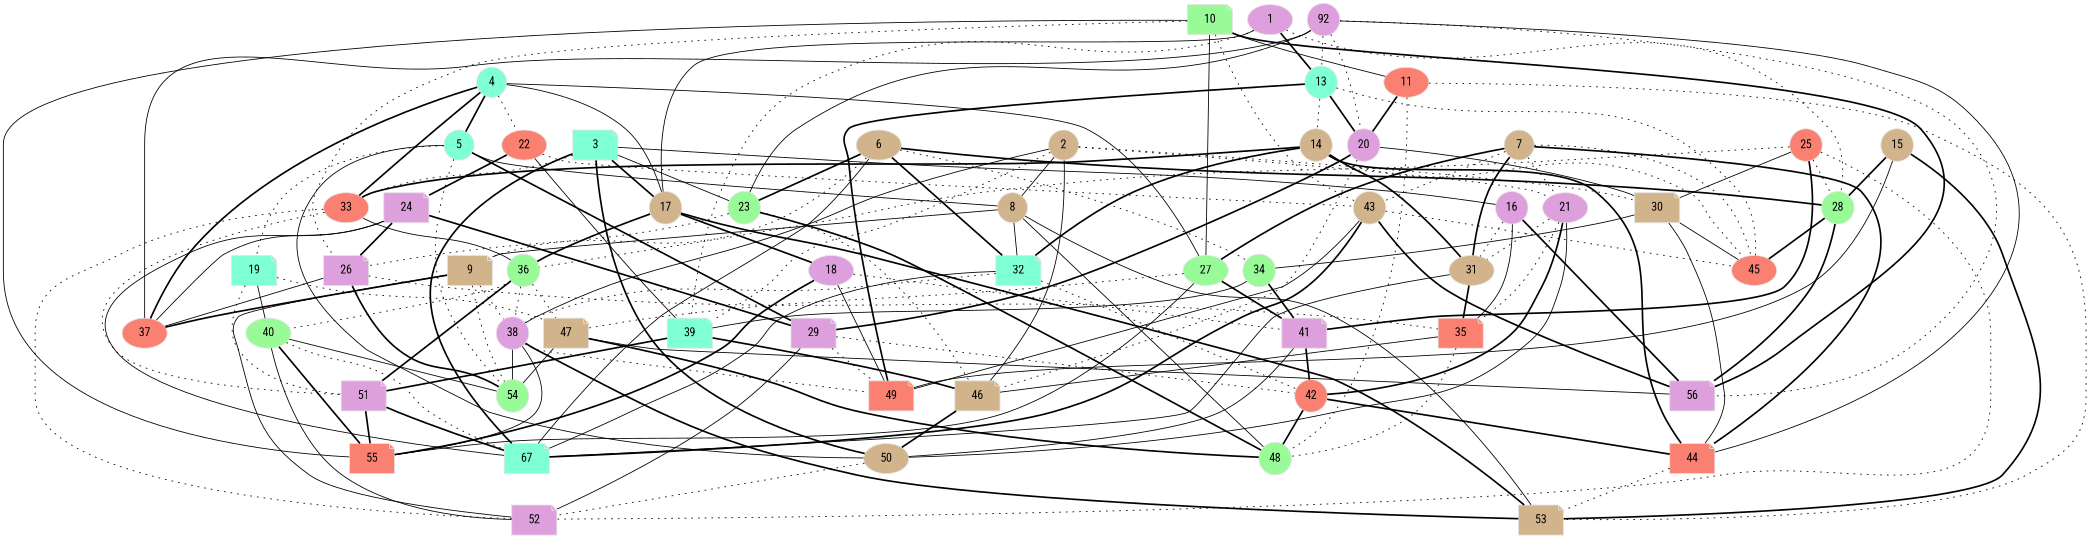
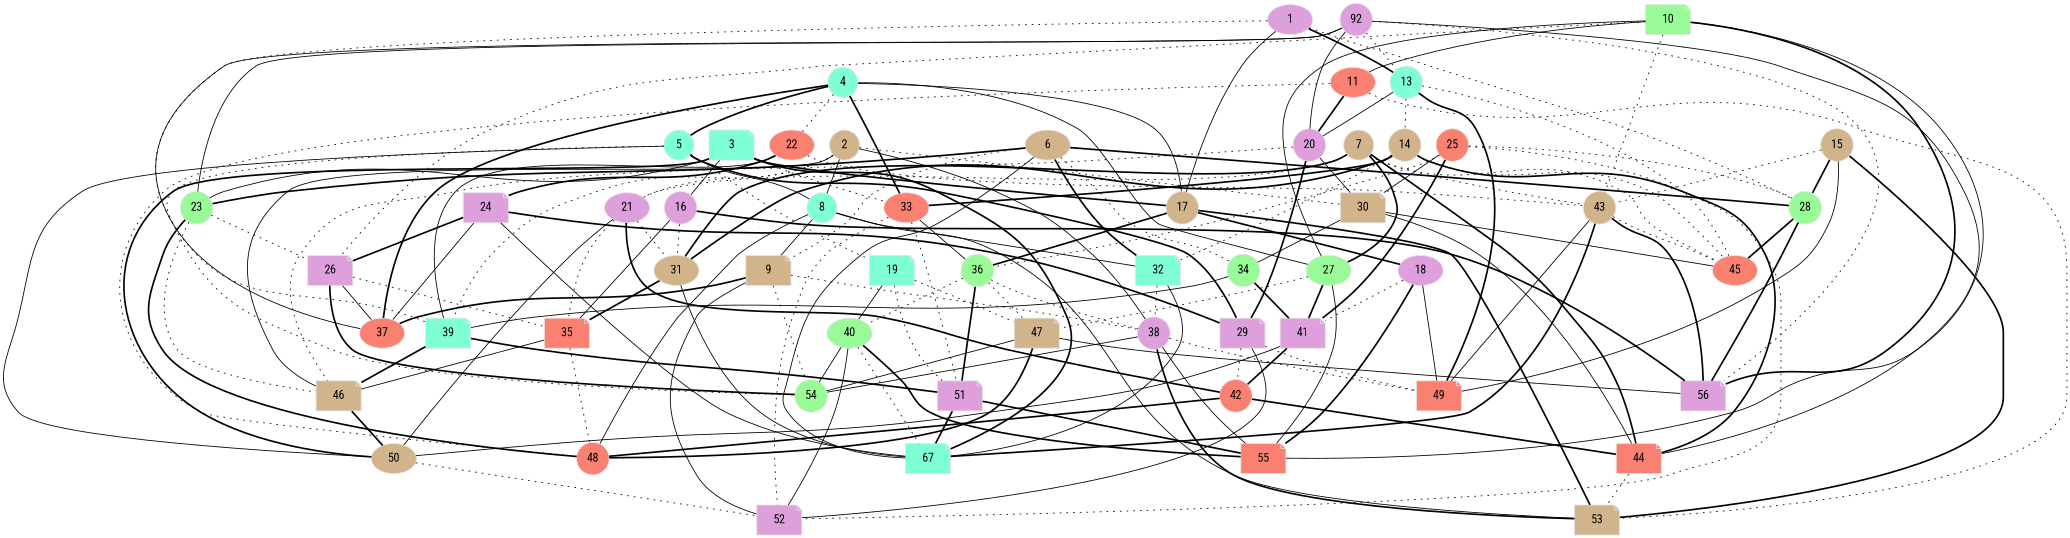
(1349, 81) -> (1319, 77)
(1342, 114) -> (1358, 114)
none -> (1708, 179)
(1159, 182) -> (1282, 213)
(1013, 208) -> (822, 208)
(1201, 348) -> none
(1275, 459) -> (593, 459)
